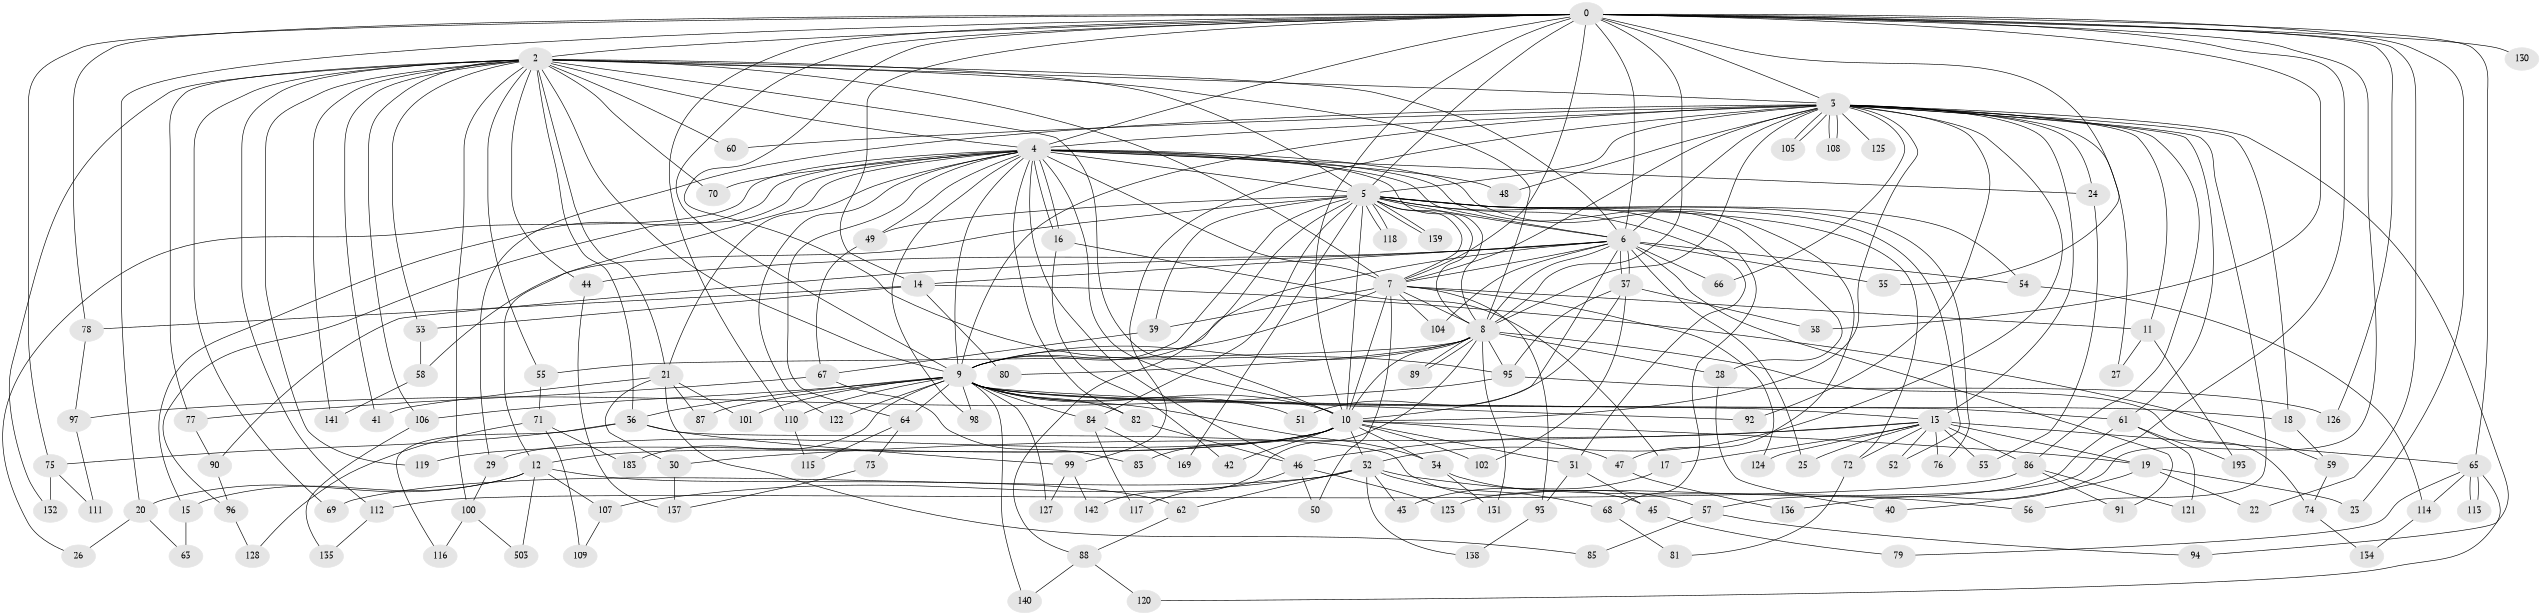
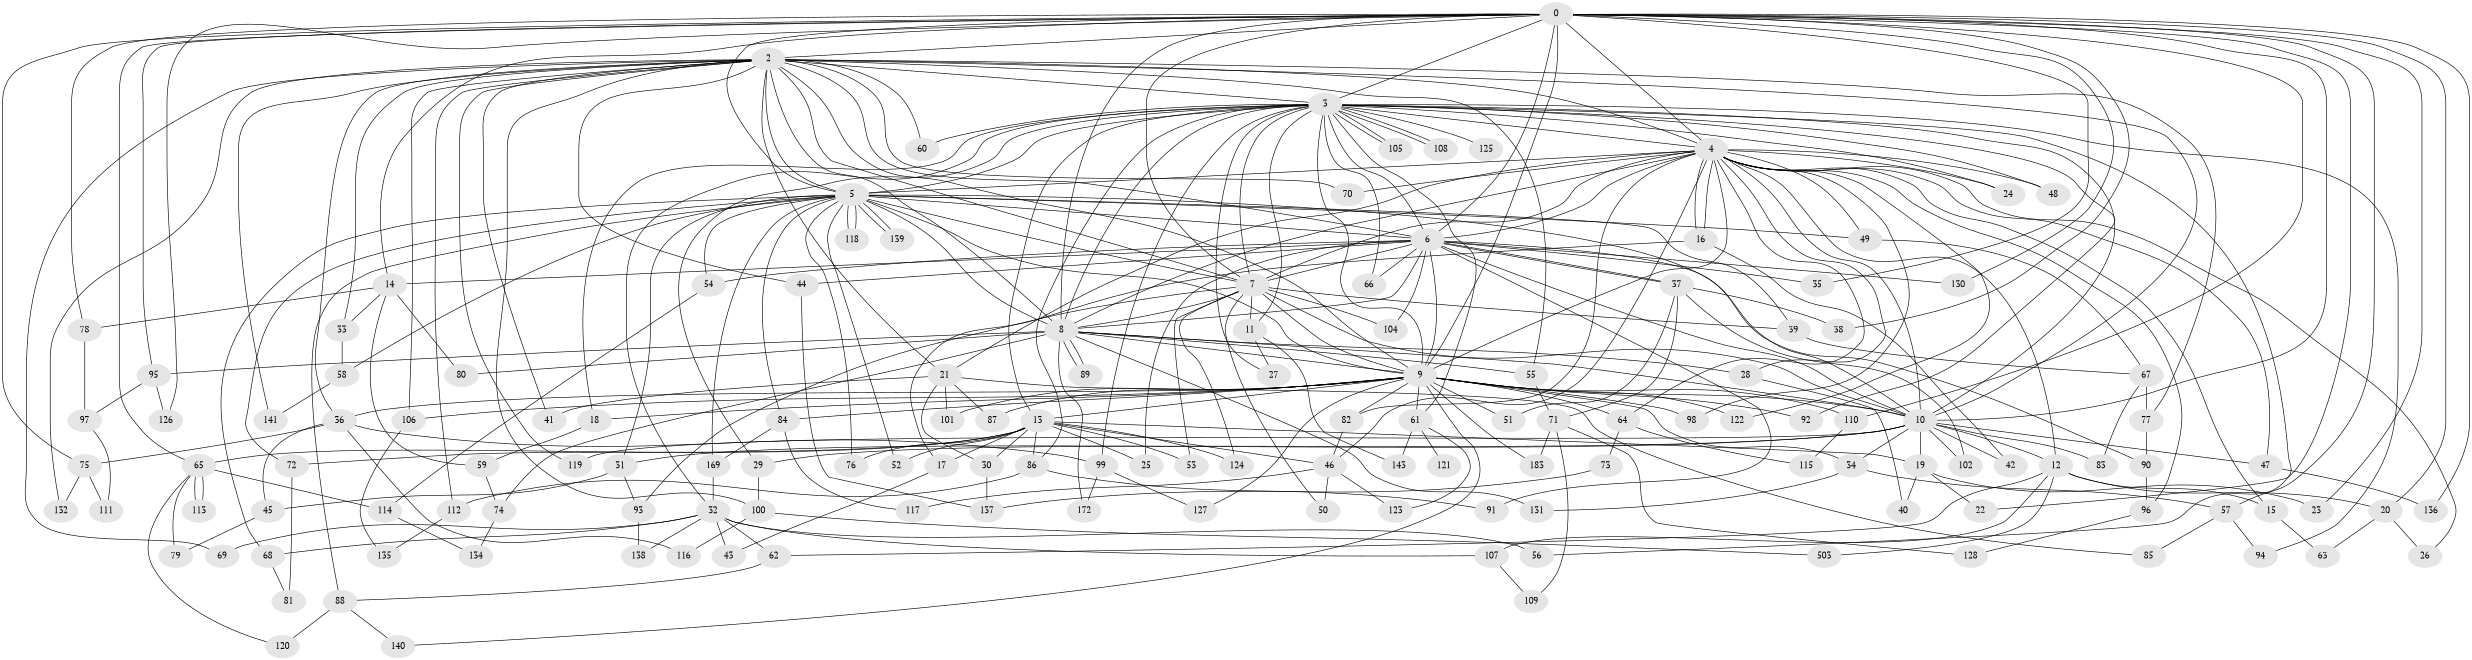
none -> (1680, 260)
(1554, 322) -> (1653, 382)
(2087, 352) -> (1176, 353)
(1357, 443) -> (713, 490)
(2239, 466) -> (1399, 466)
(2109, 488) -> none
(1091, 511) -> (1084, 511)
